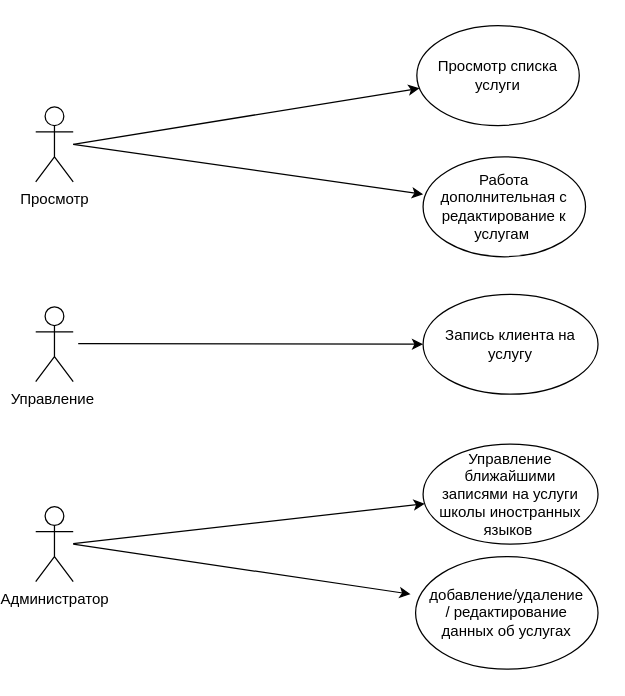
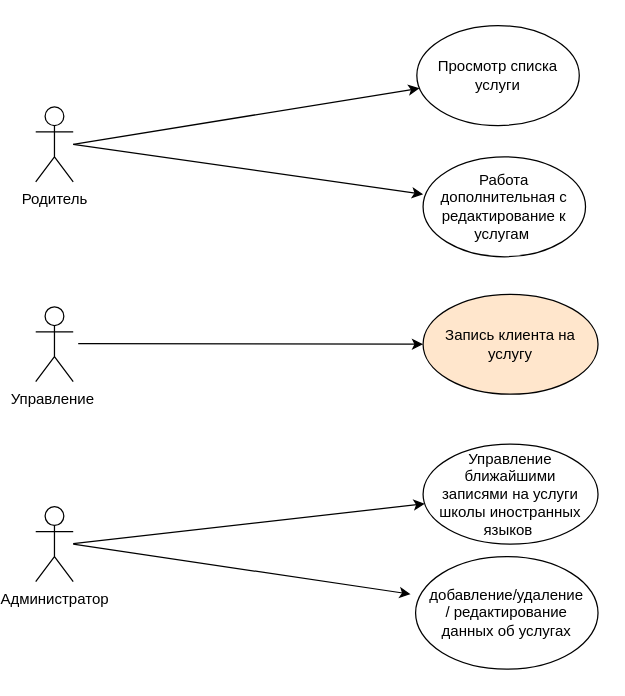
(55, 200) -> (55, 200)
(511, 344) -> (511, 344)
